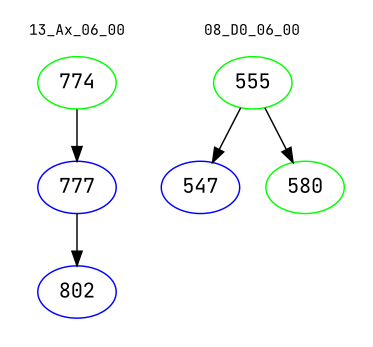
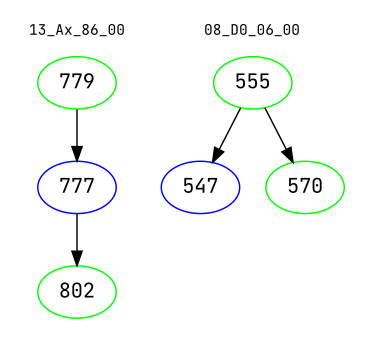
(78, 31) -> (78, 31)
(77, 83) -> (77, 83)
(305, 187) -> (305, 187)
(77, 292) -> (77, 292)
